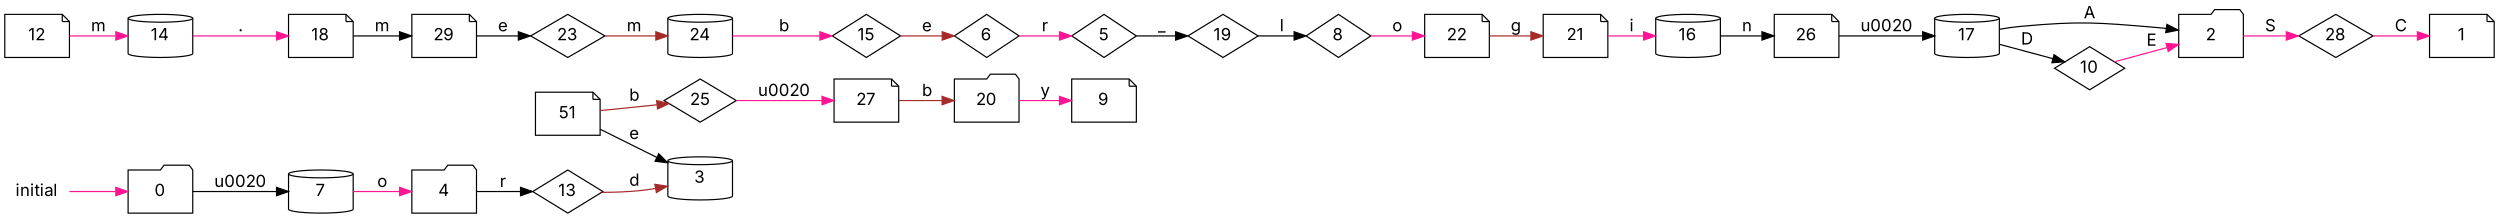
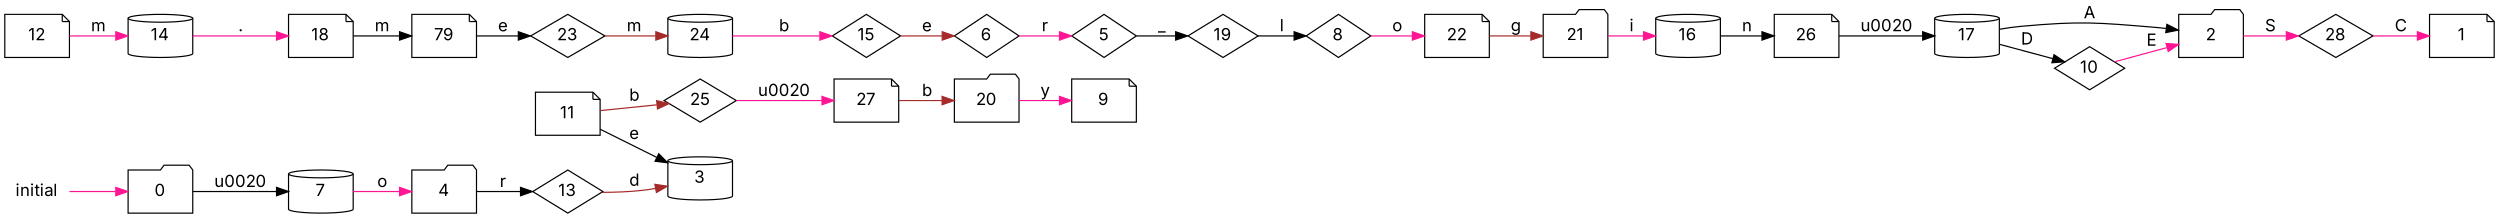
(444, 36) -> (444, 36)
(1576, 36) -> (1576, 36)
(568, 114) -> (568, 114)
